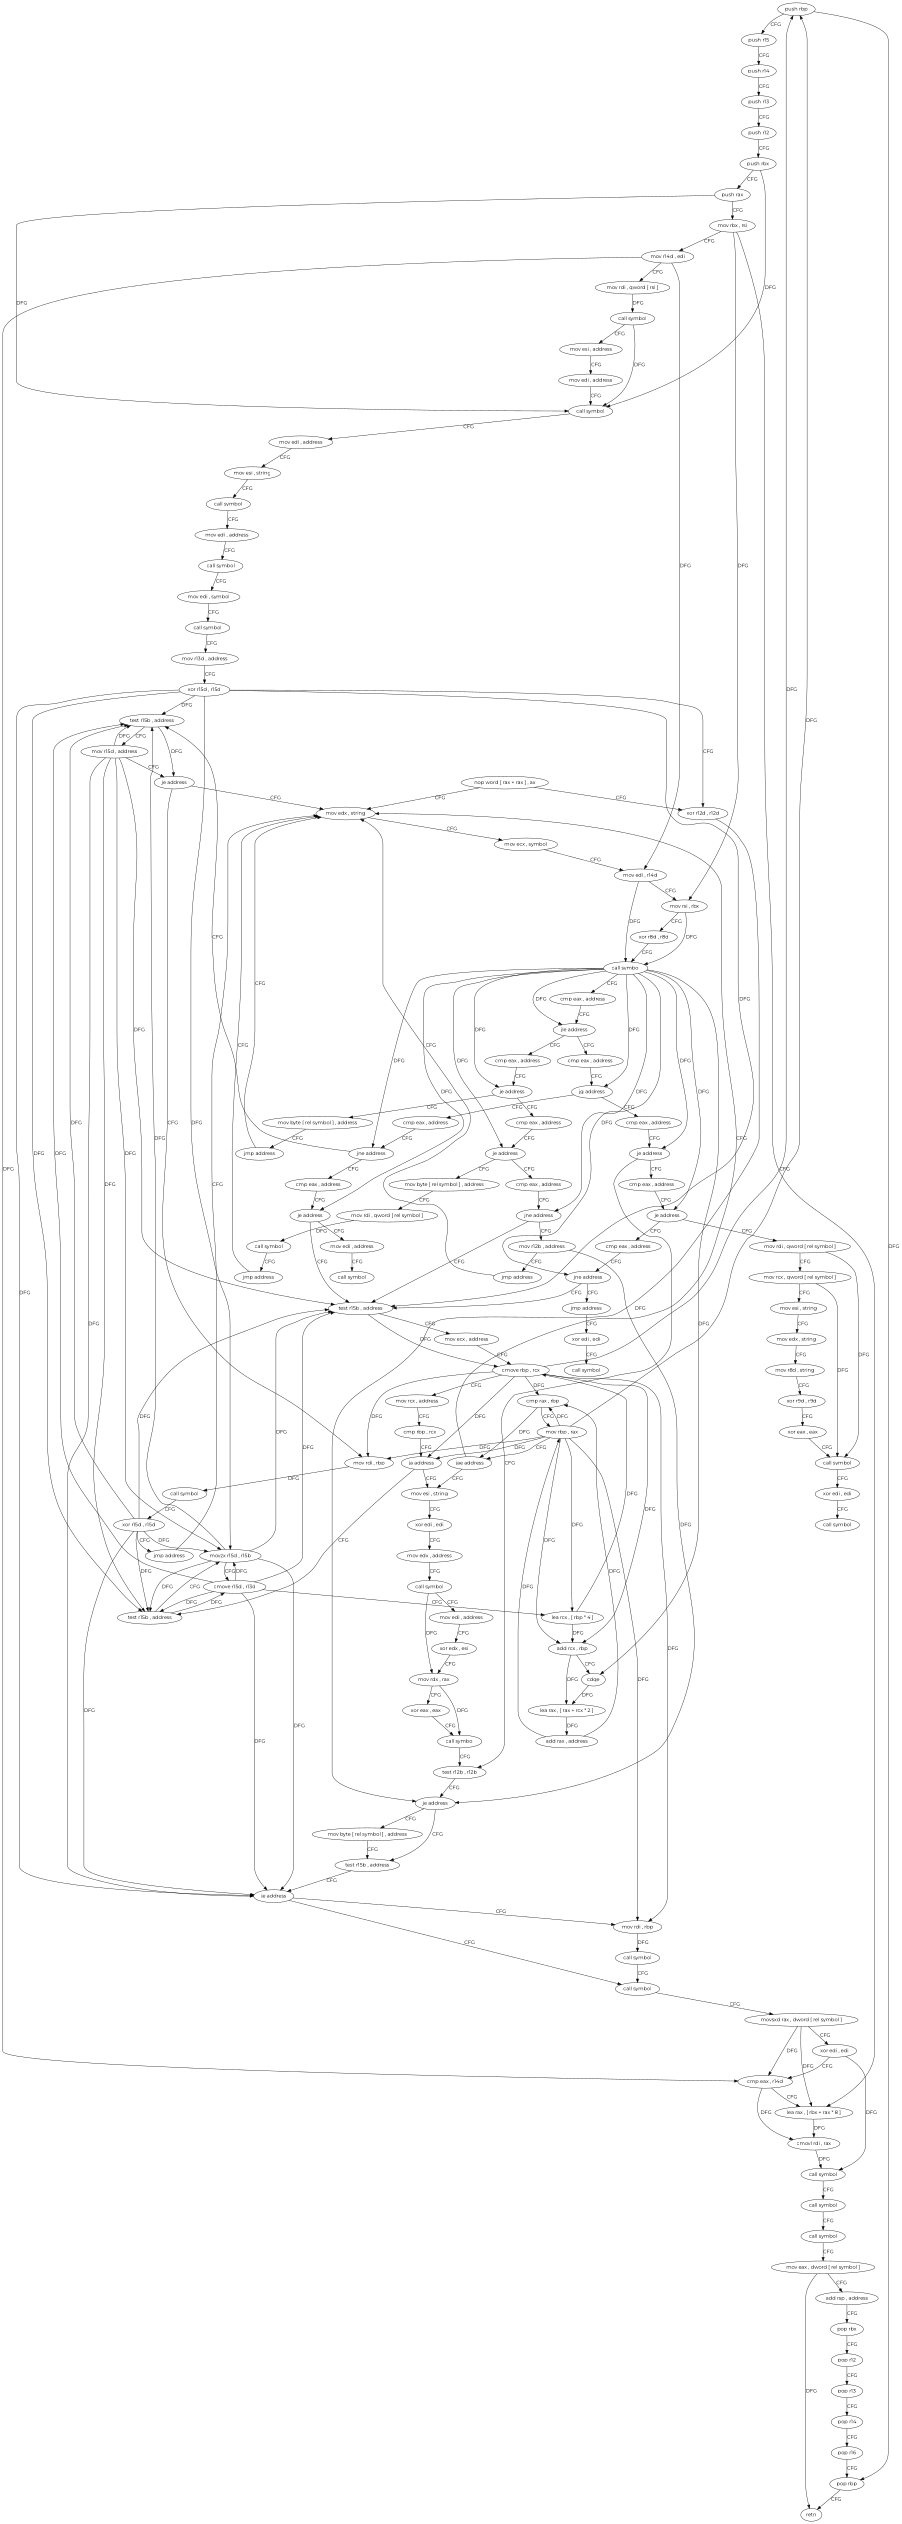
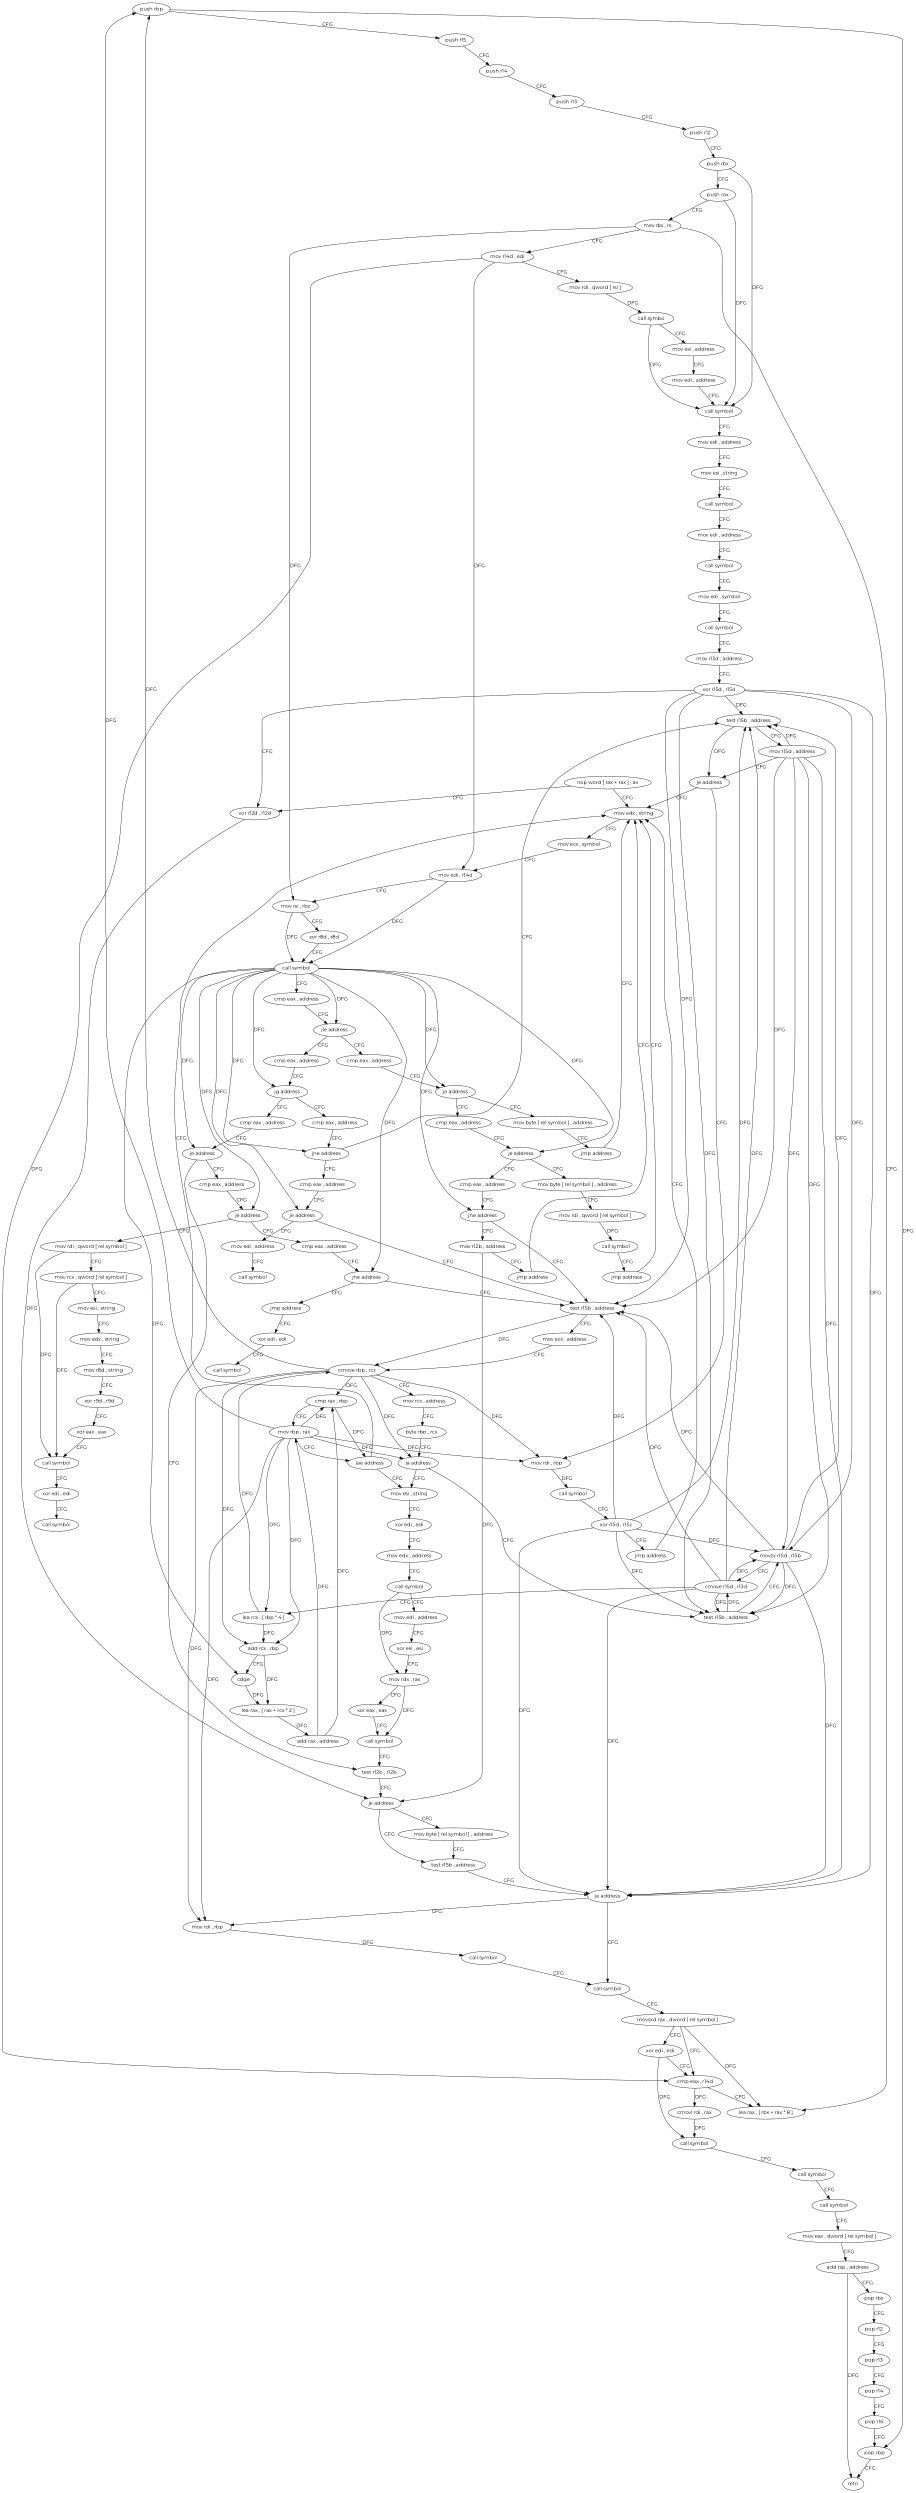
(420, 1432) -> (422, 1432)
(454, 1649) -> (410, 1649)
(792, 2051) -> (695, 2051)
(814, 2126) -> none
(806, 2388) -> (848, 2374)
